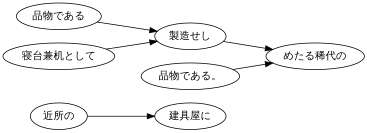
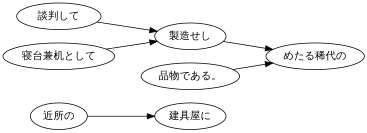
(59, 16) -> (59, 16)
